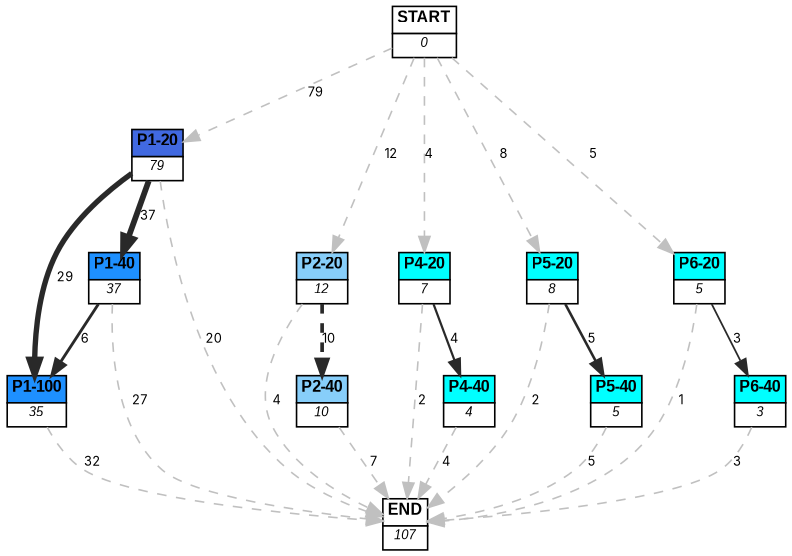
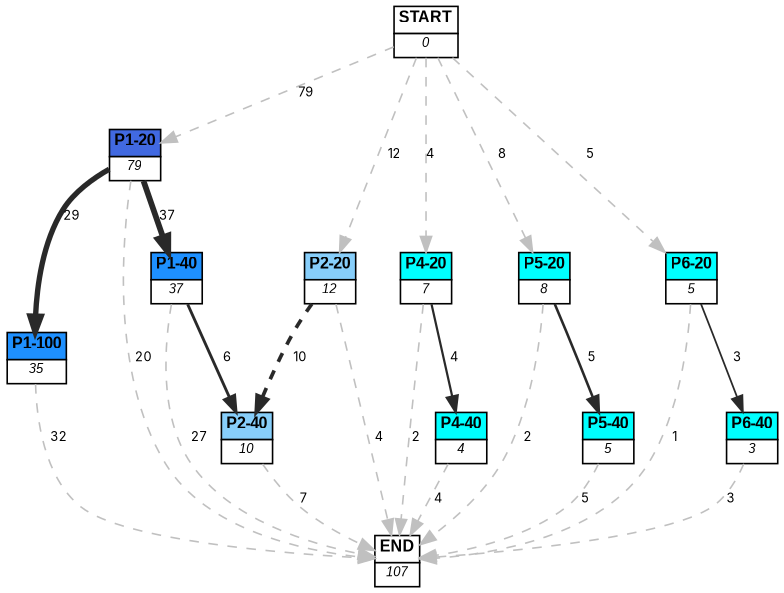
(80, 333) -> (209, 351)
